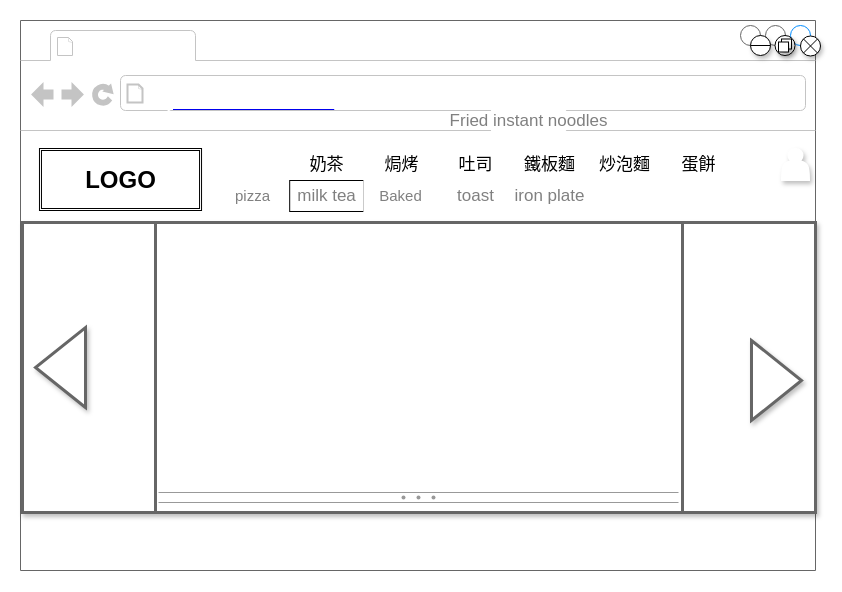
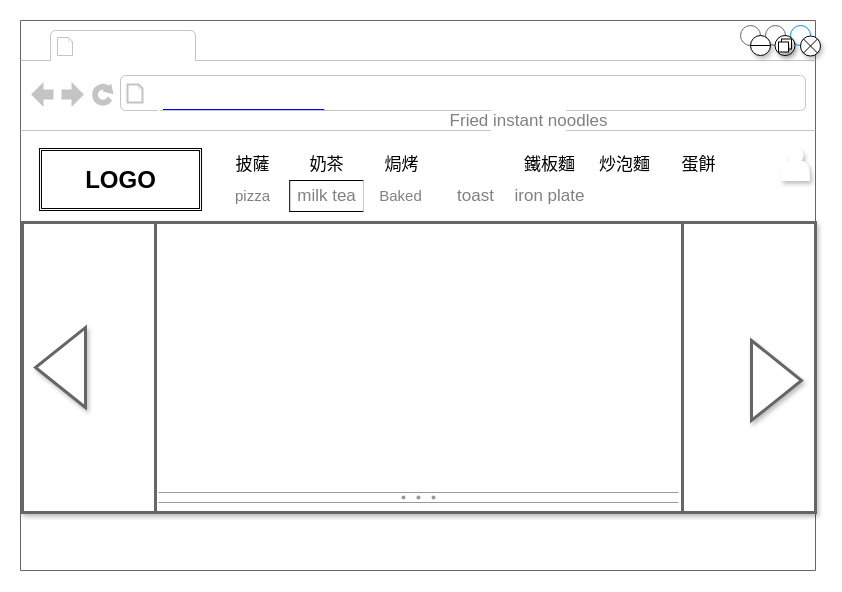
(291, 104) -> (281, 104)
none -> (253, 166)
(475, 166) -> none
